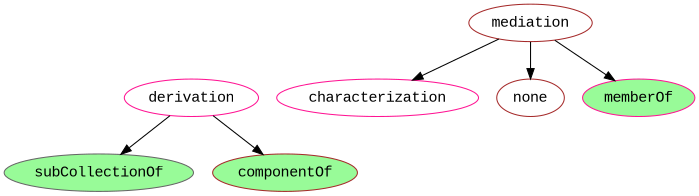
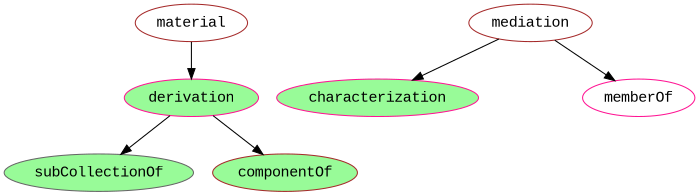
none -> (191, 23)
(191, 98) -> (191, 98)
(378, 98) -> (378, 98)
(531, 98) -> none
(639, 98) -> (639, 98)
